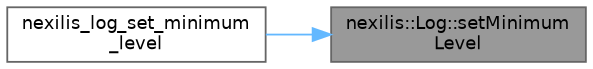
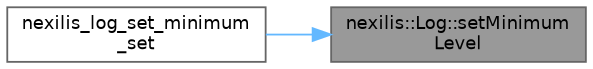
(136, 35) -> (136, 35)
